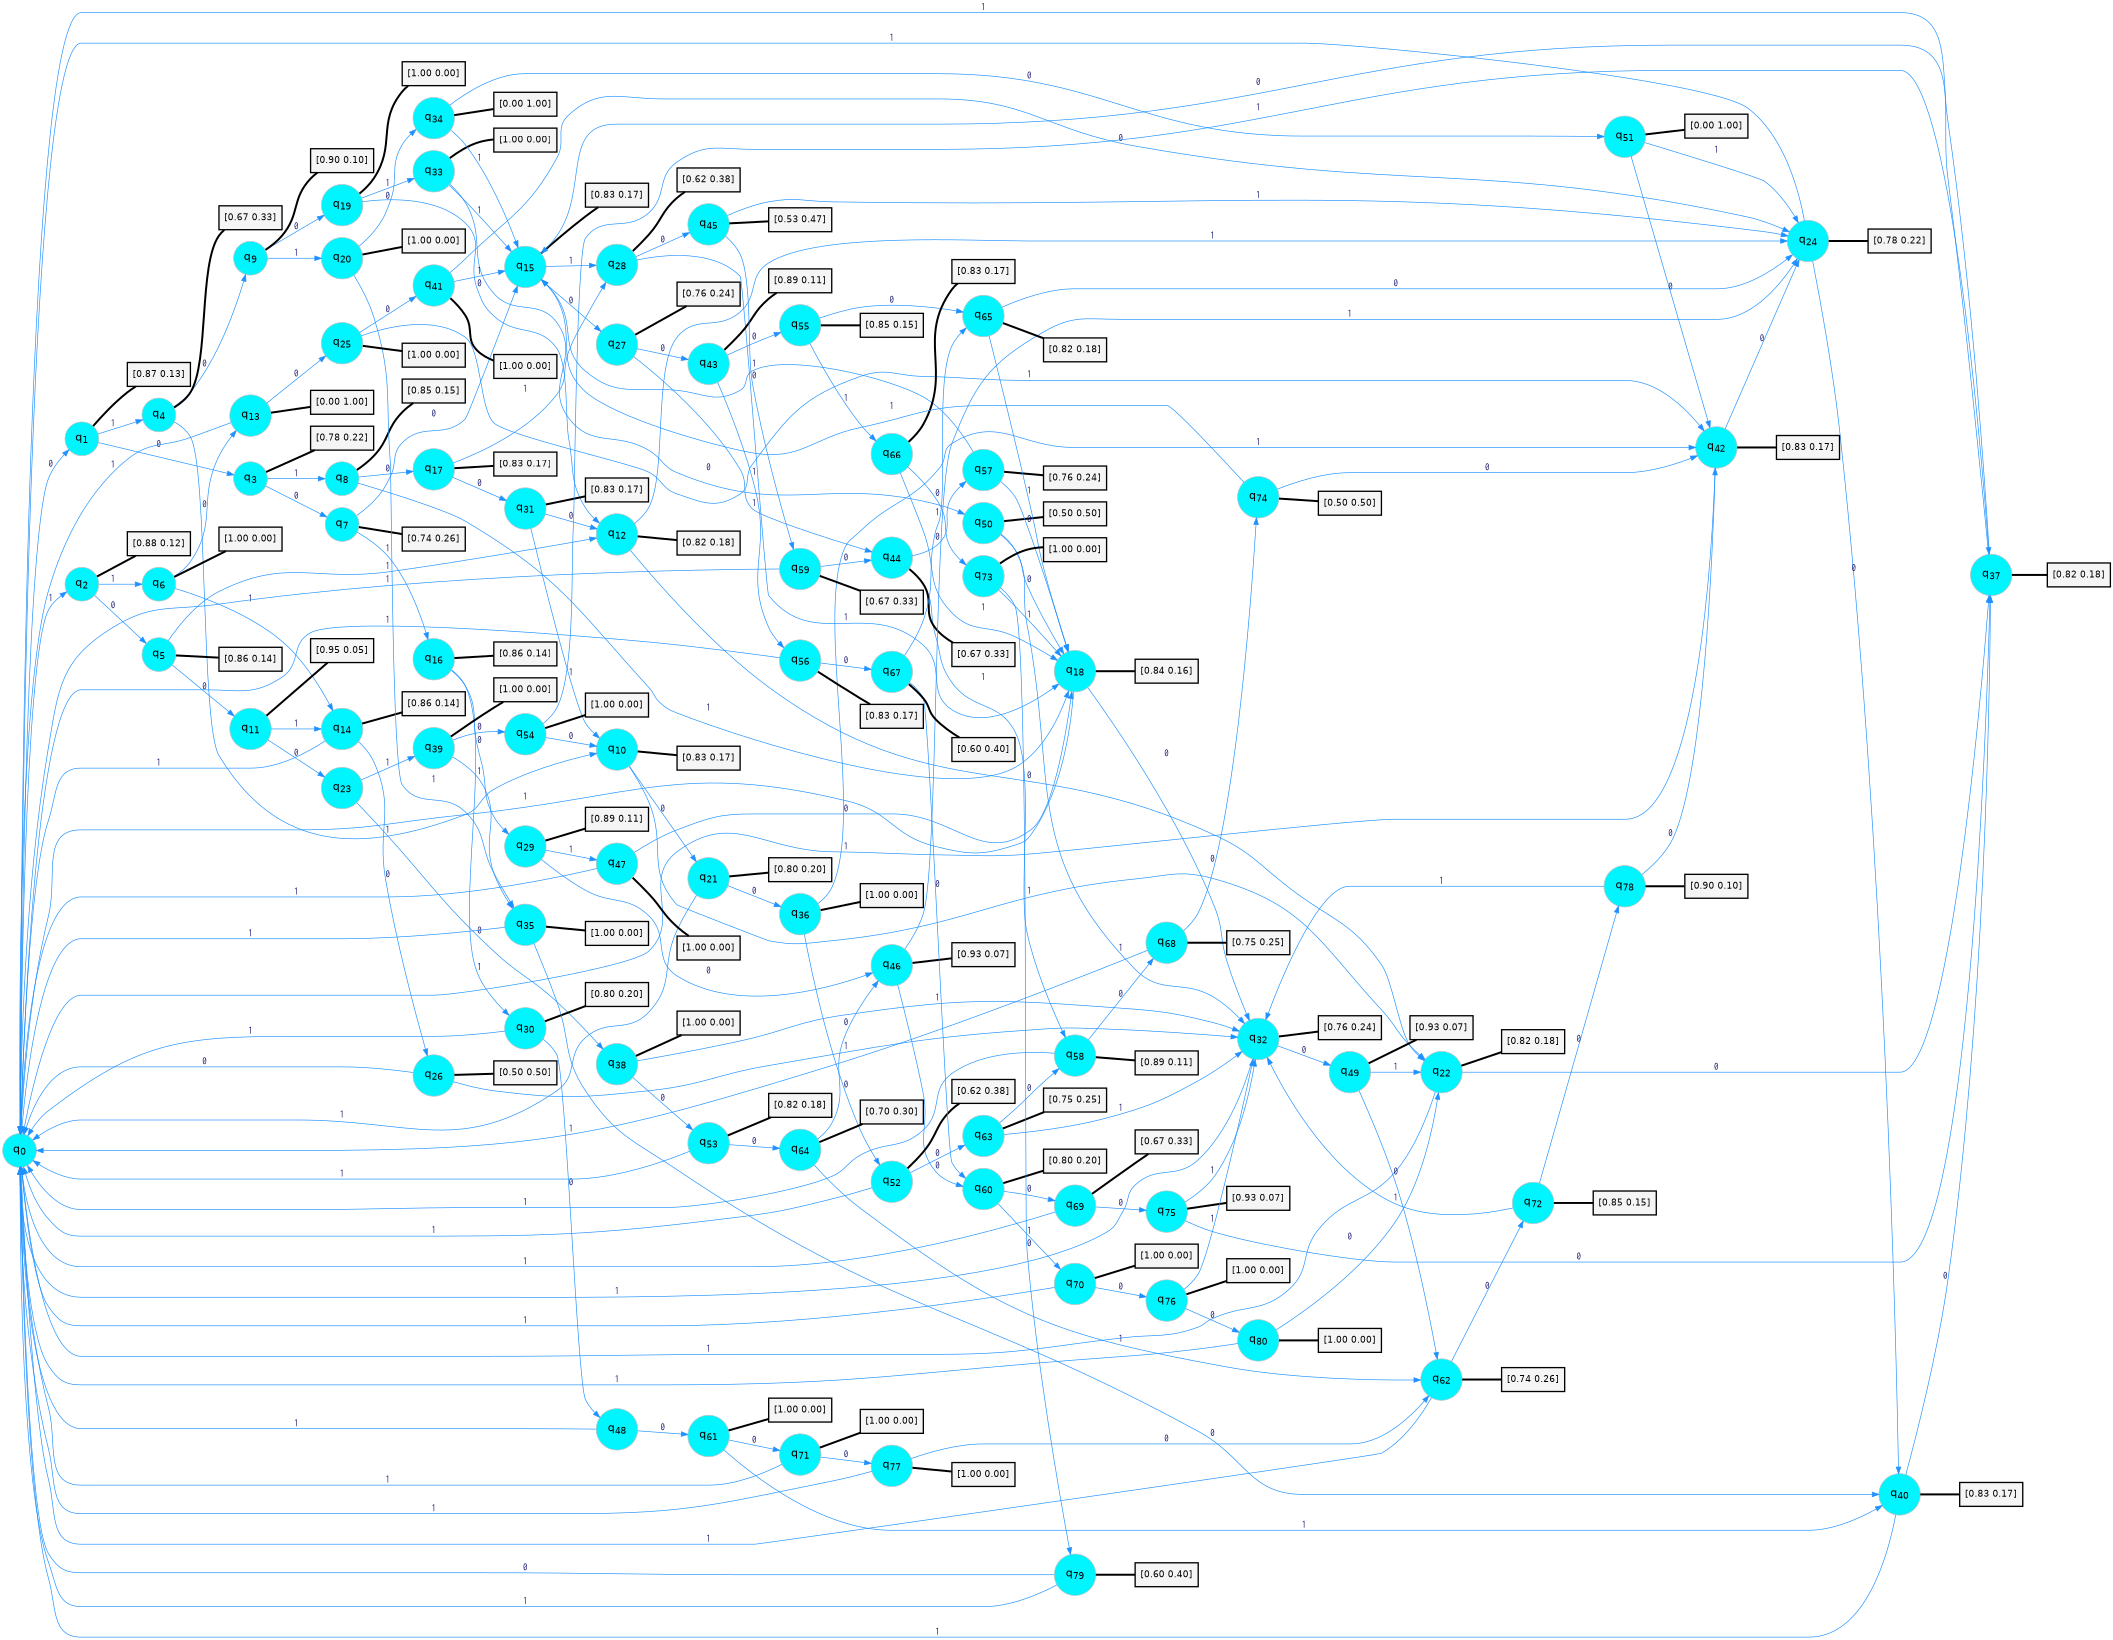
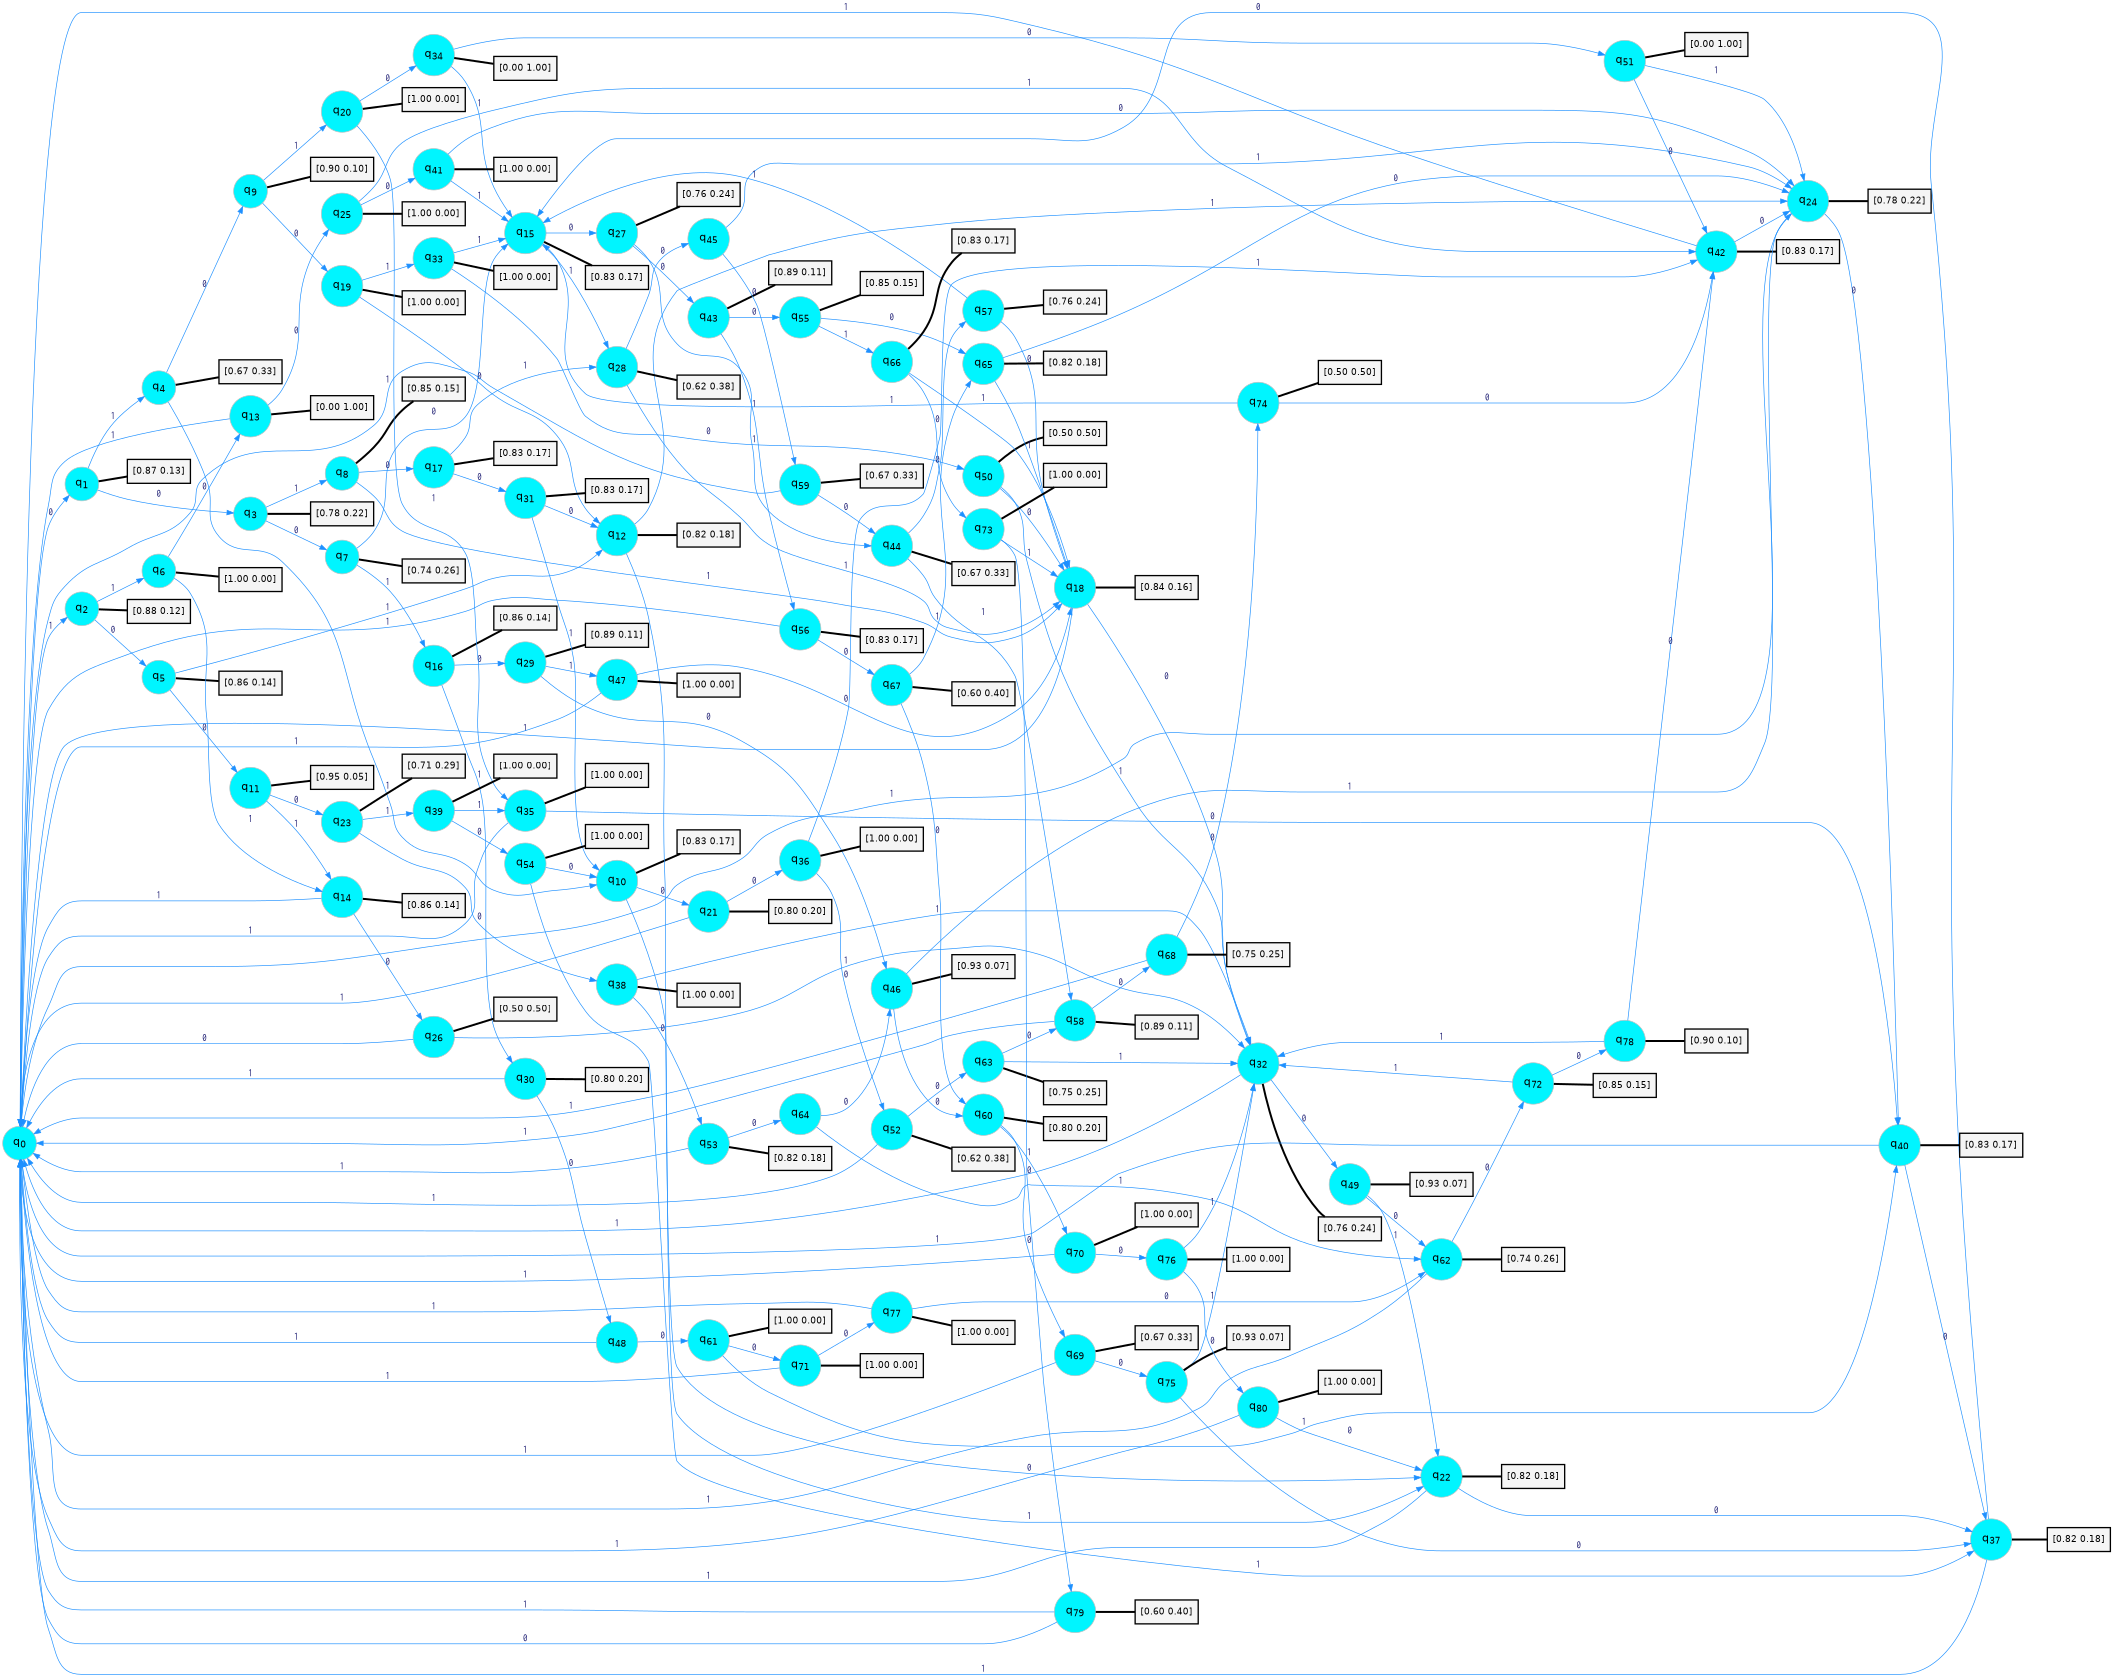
(800, 220) -> none
none -> (434, 766)
(892, 1112) -> none
